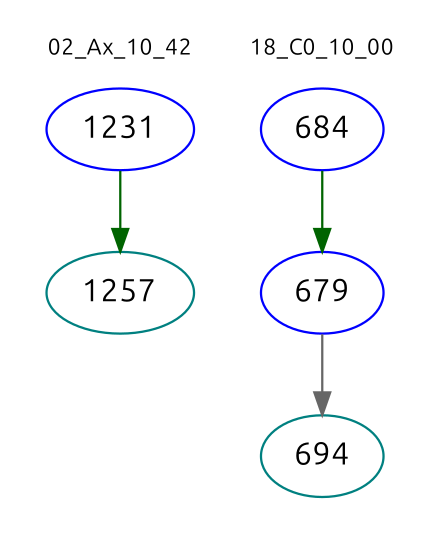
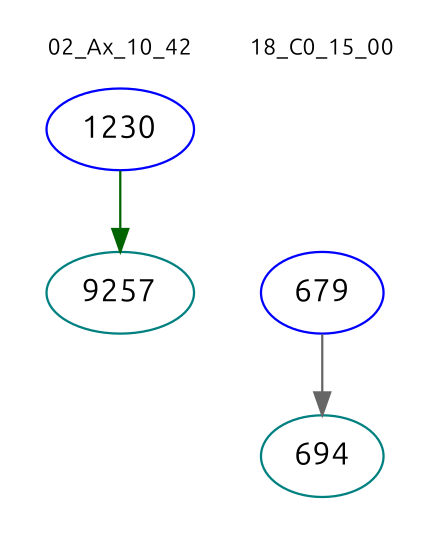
(322, 49) -> (322, 49)
(120, 129) -> (120, 129)
(322, 129) -> none
(120, 293) -> (120, 293)
